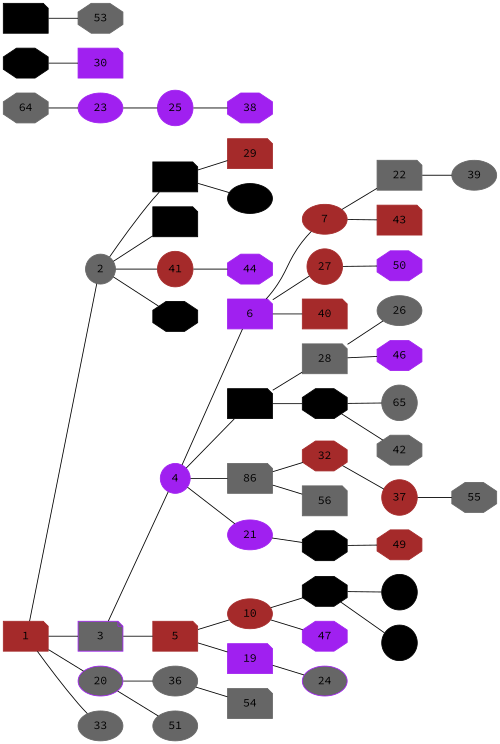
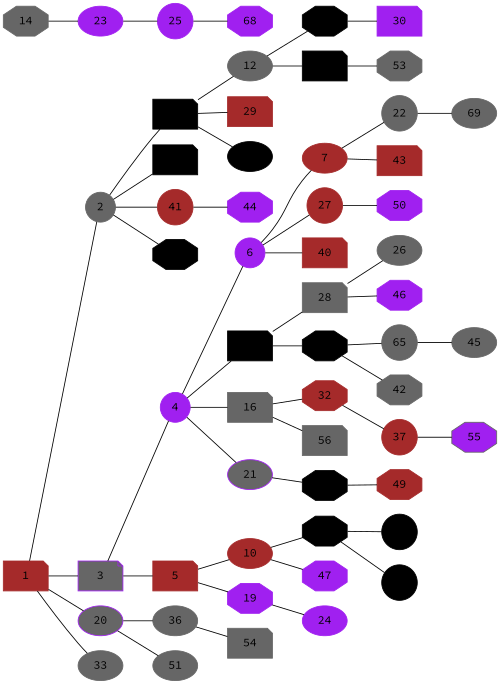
none -> (250, 66)
(26, 108) -> (26, 21)
(250, 108) -> (250, 21)
(399, 175) -> (399, 113)
(474, 175) -> (474, 113)
(250, 314) -> (250, 253)
none -> (474, 343)
(250, 478) -> (250, 407)
(474, 498) -> (474, 437)
(250, 535) -> (250, 475)
(250, 659) -> (250, 598)
(325, 681) -> (325, 621)
